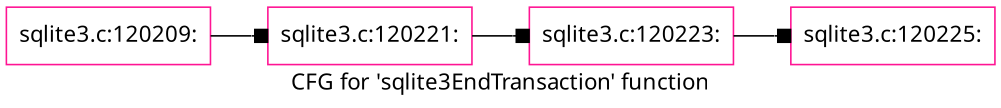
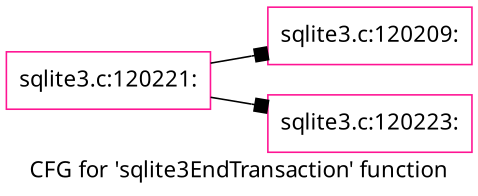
(231, 36) -> (231, 60)
(893, 36) -> none
